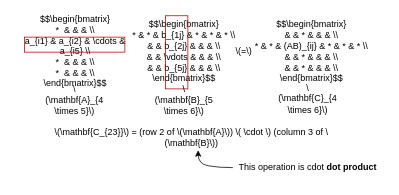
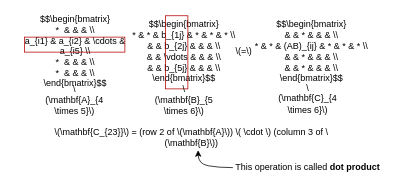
(308, 168) -> (308, 168)
